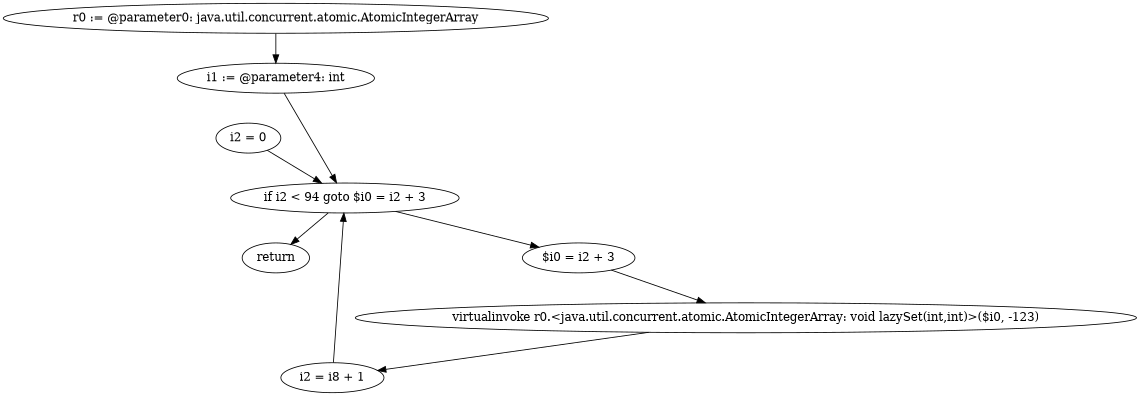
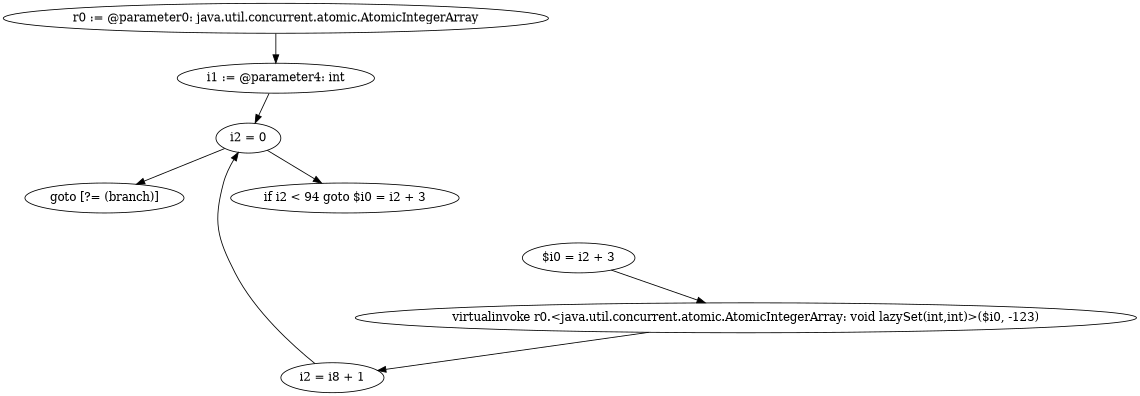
(308, 134) -> (264, 104)
none -> (104, 198)
(463, 228) -> none
(276, 258) -> none
(338, 292) -> (236, 274)
